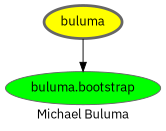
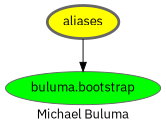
(83, 22) -> (83, 22)
